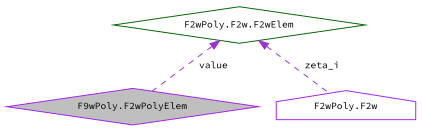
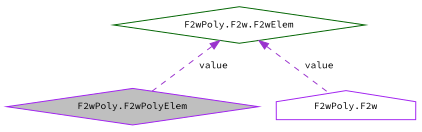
(320, 66) -> (317, 66)
(133, 107) -> (133, 107)
